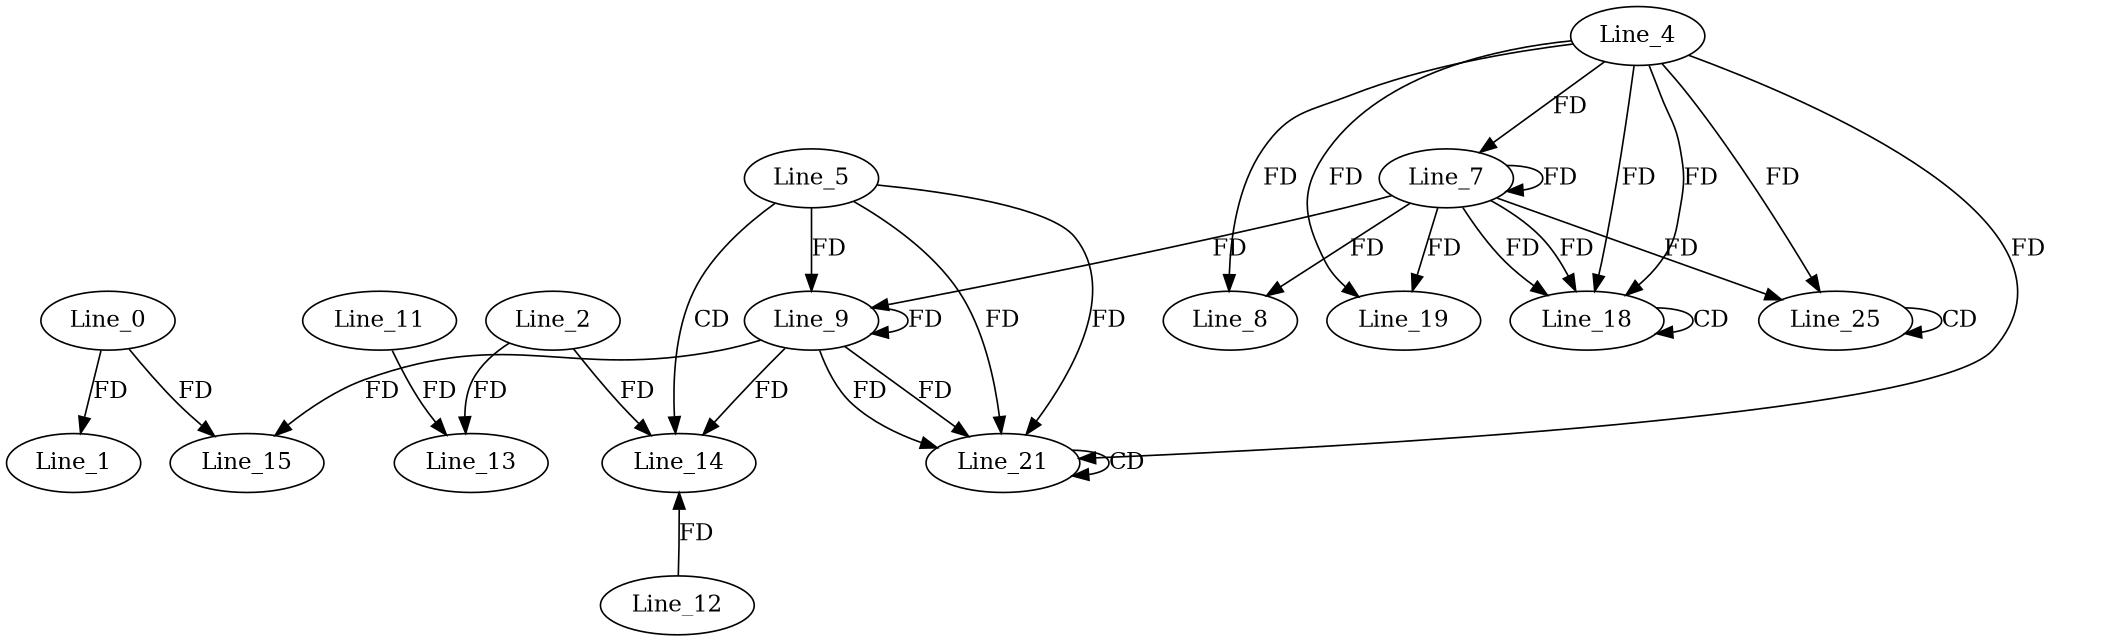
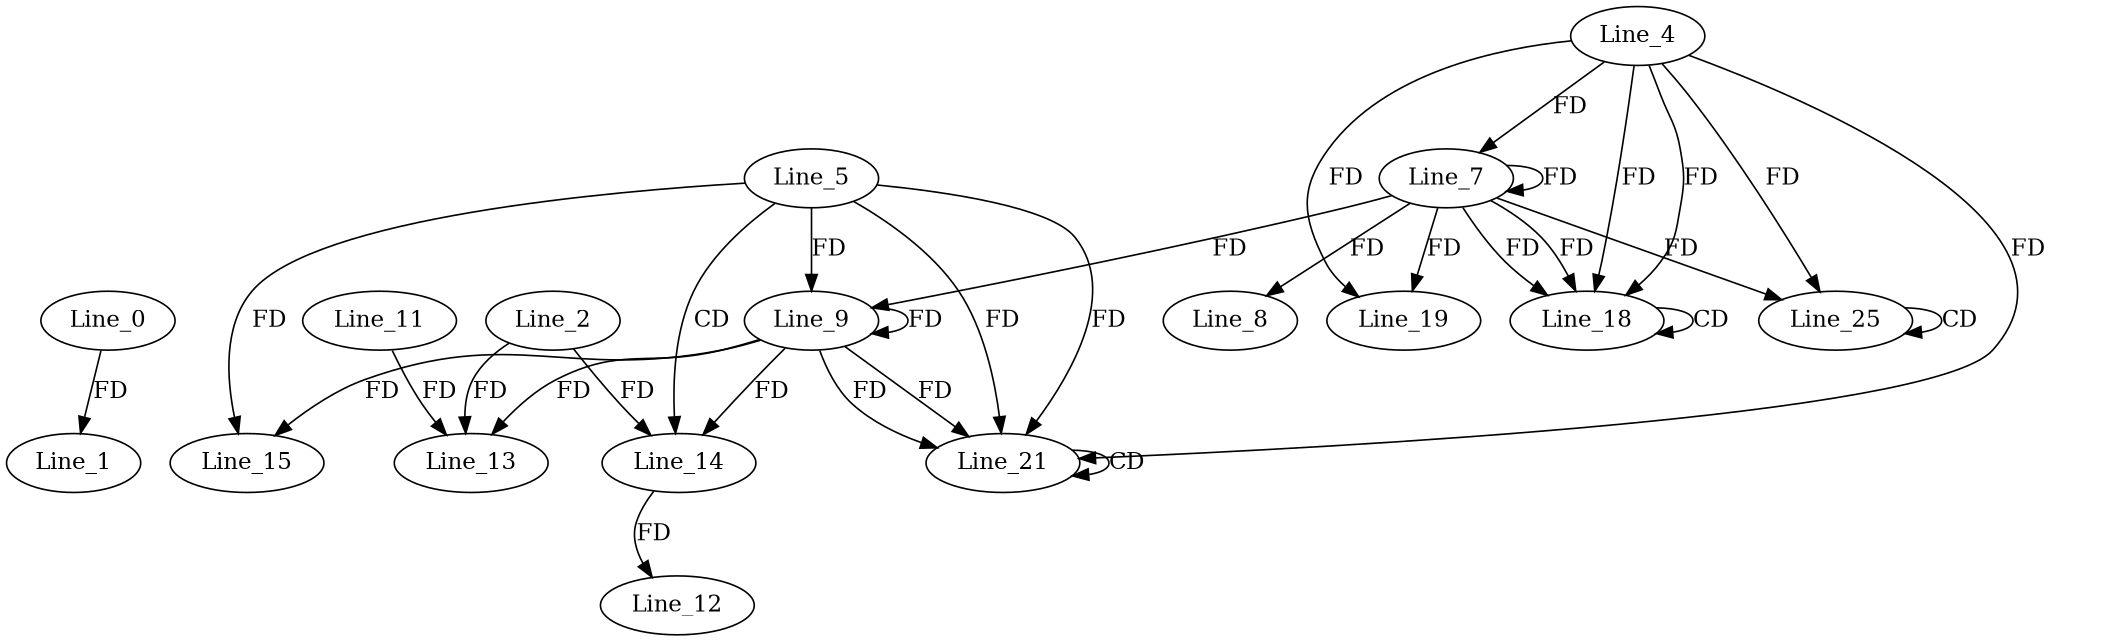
(1347, 97) -> none
none -> (576, 371)
(164, 389) -> (426, 221)
(679, 543) -> (635, 526)
